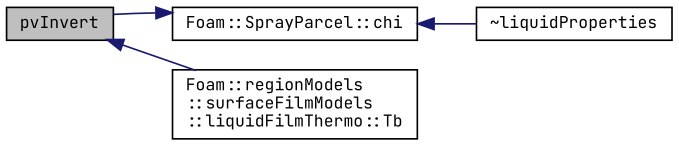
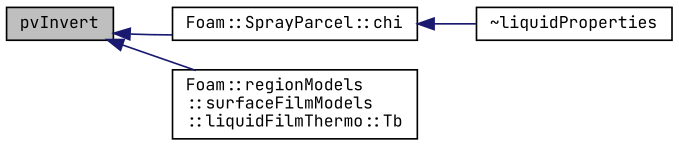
(135, 13) -> (151, 35)
